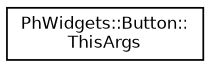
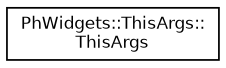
(105, 34) -> (113, 34)
